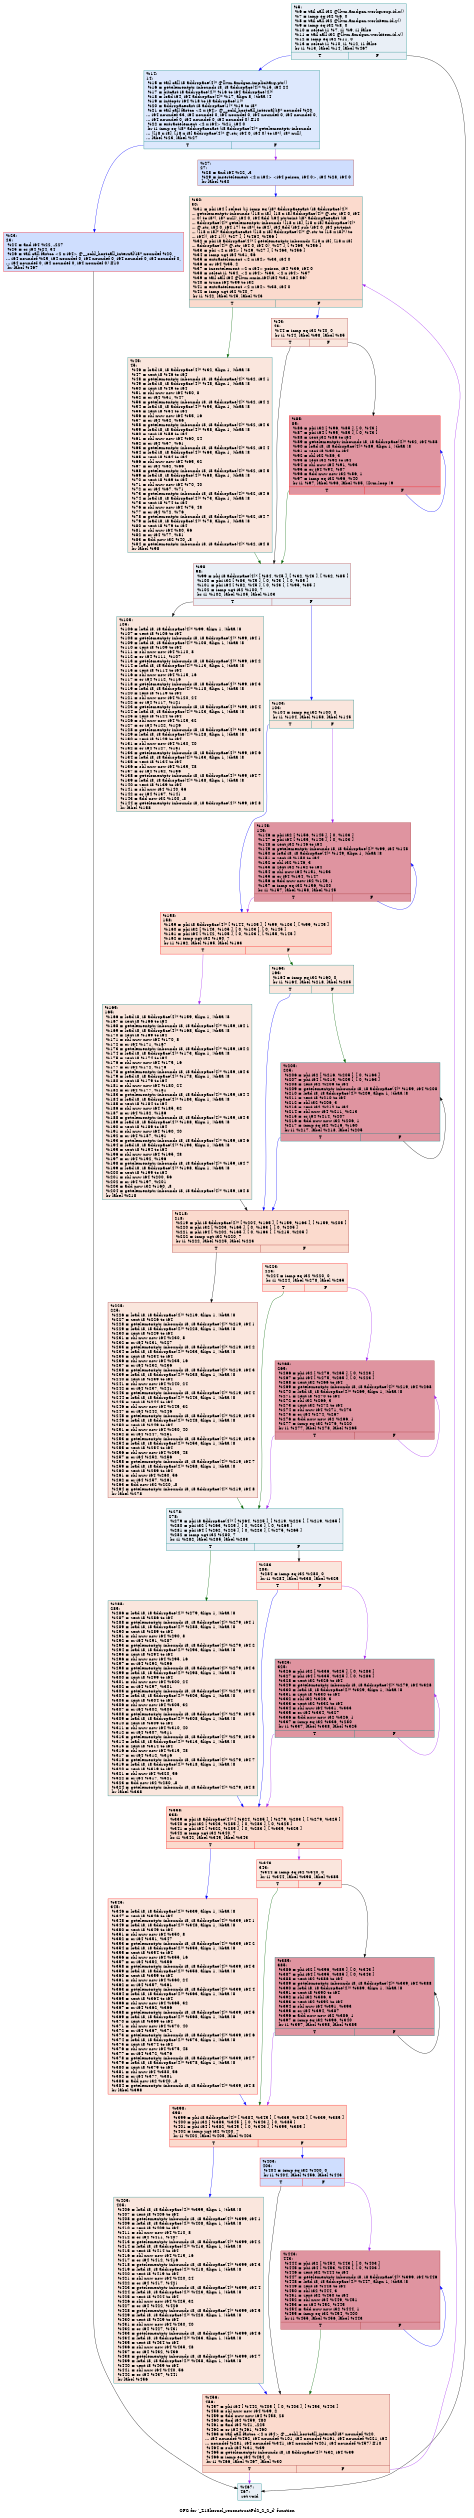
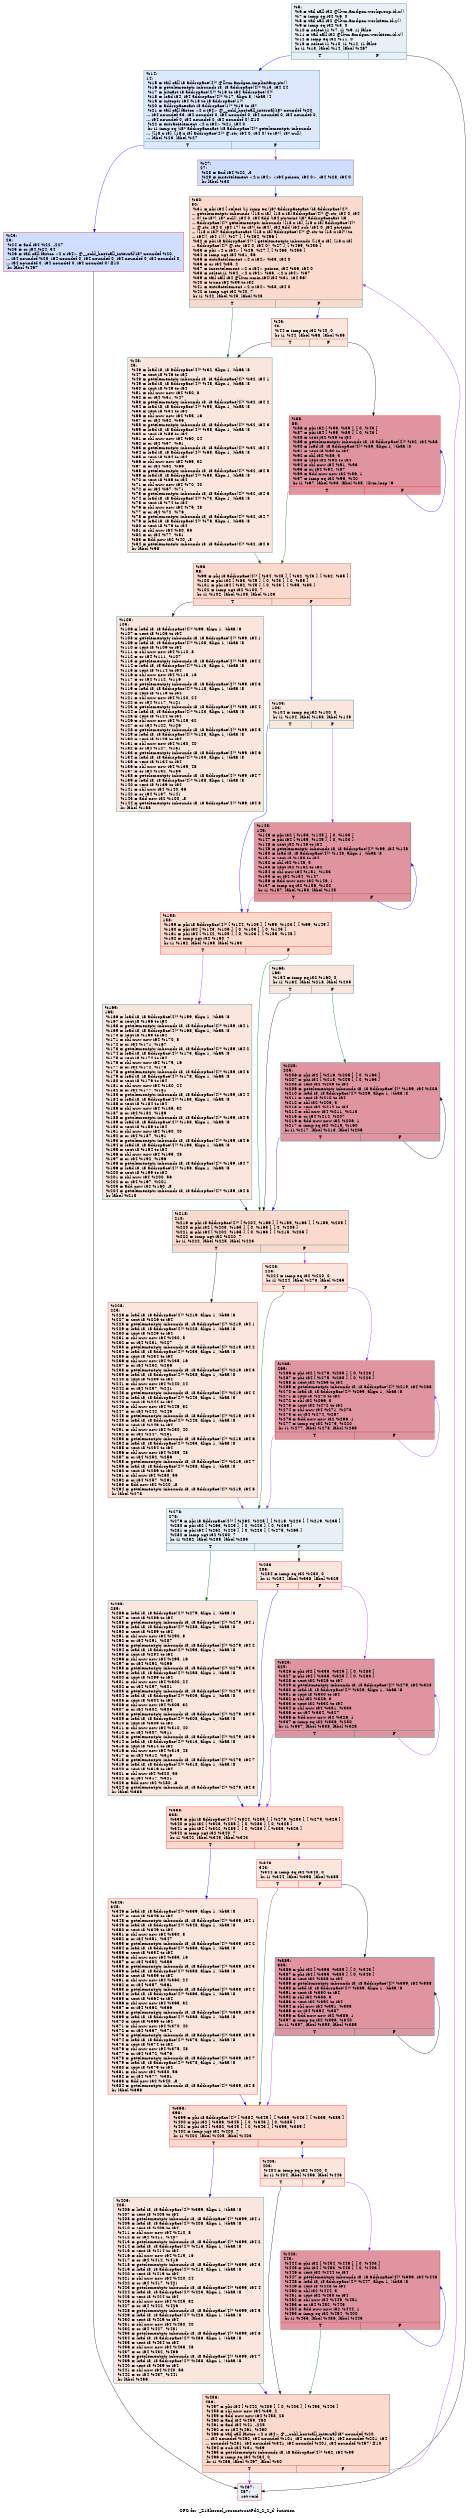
(277, 453) -> (254, 346)
(272, 585) -> (272, 585)
(289, 958) -> (257, 1072)
(266, 1097) -> (266, 1097)
(260, 1231) -> (260, 1231)
none -> (305, 1256)
(239, 1502) -> (239, 1502)
(302, 2172) -> (302, 2172)
(249, 2492) -> (249, 2492)
